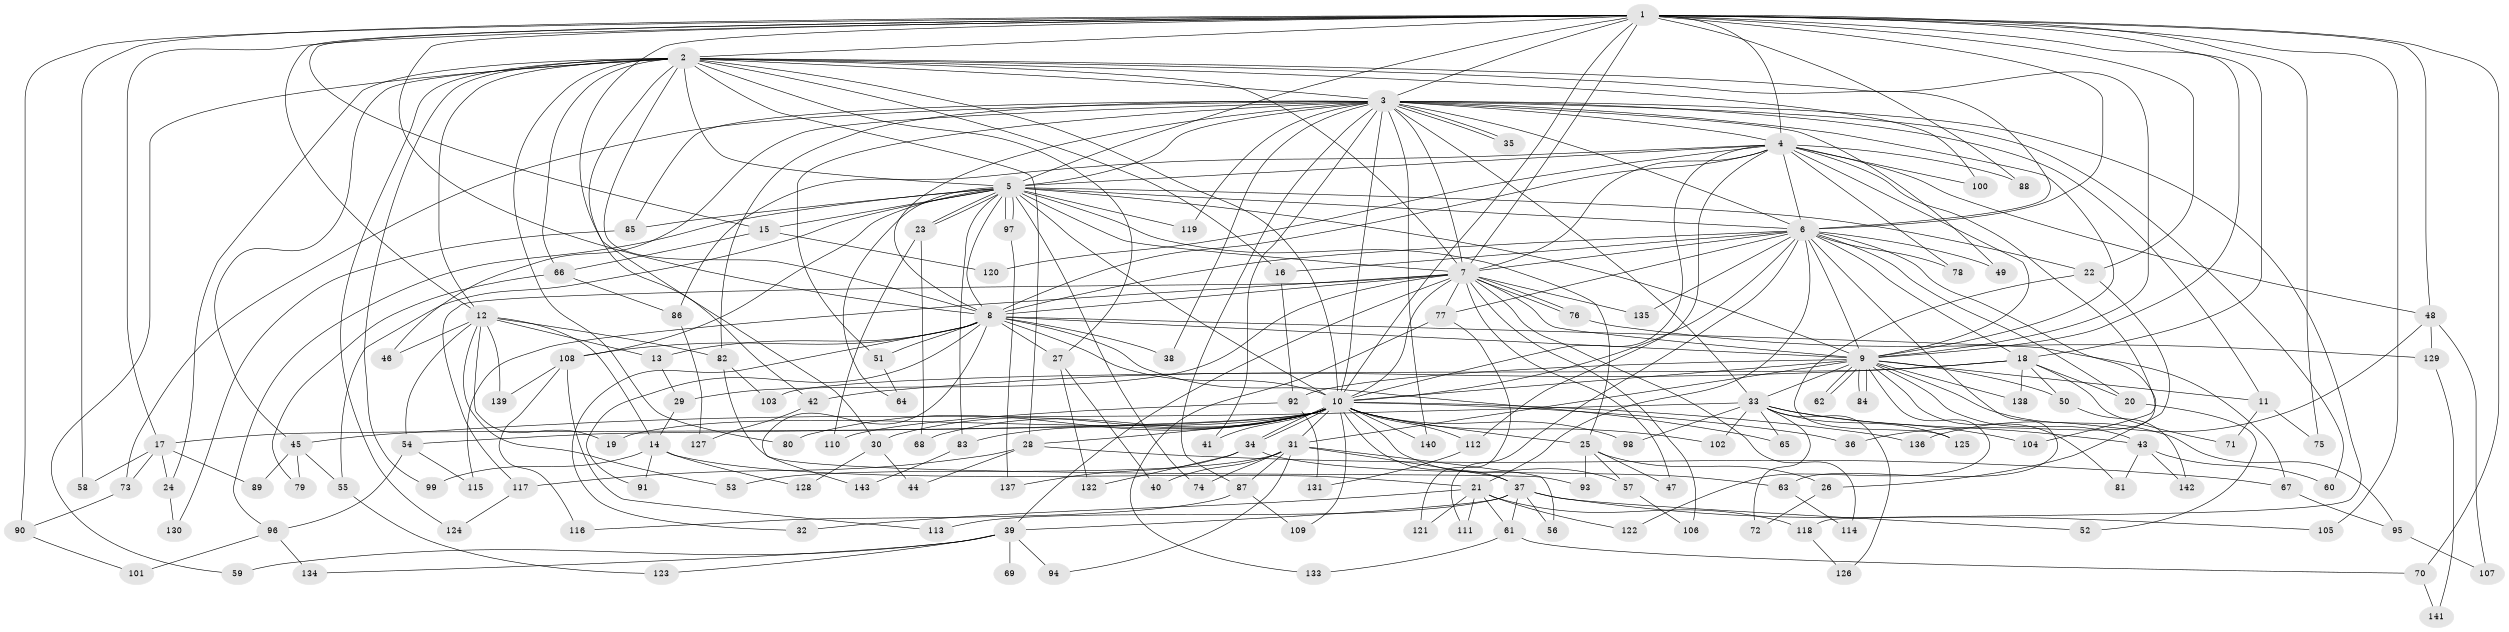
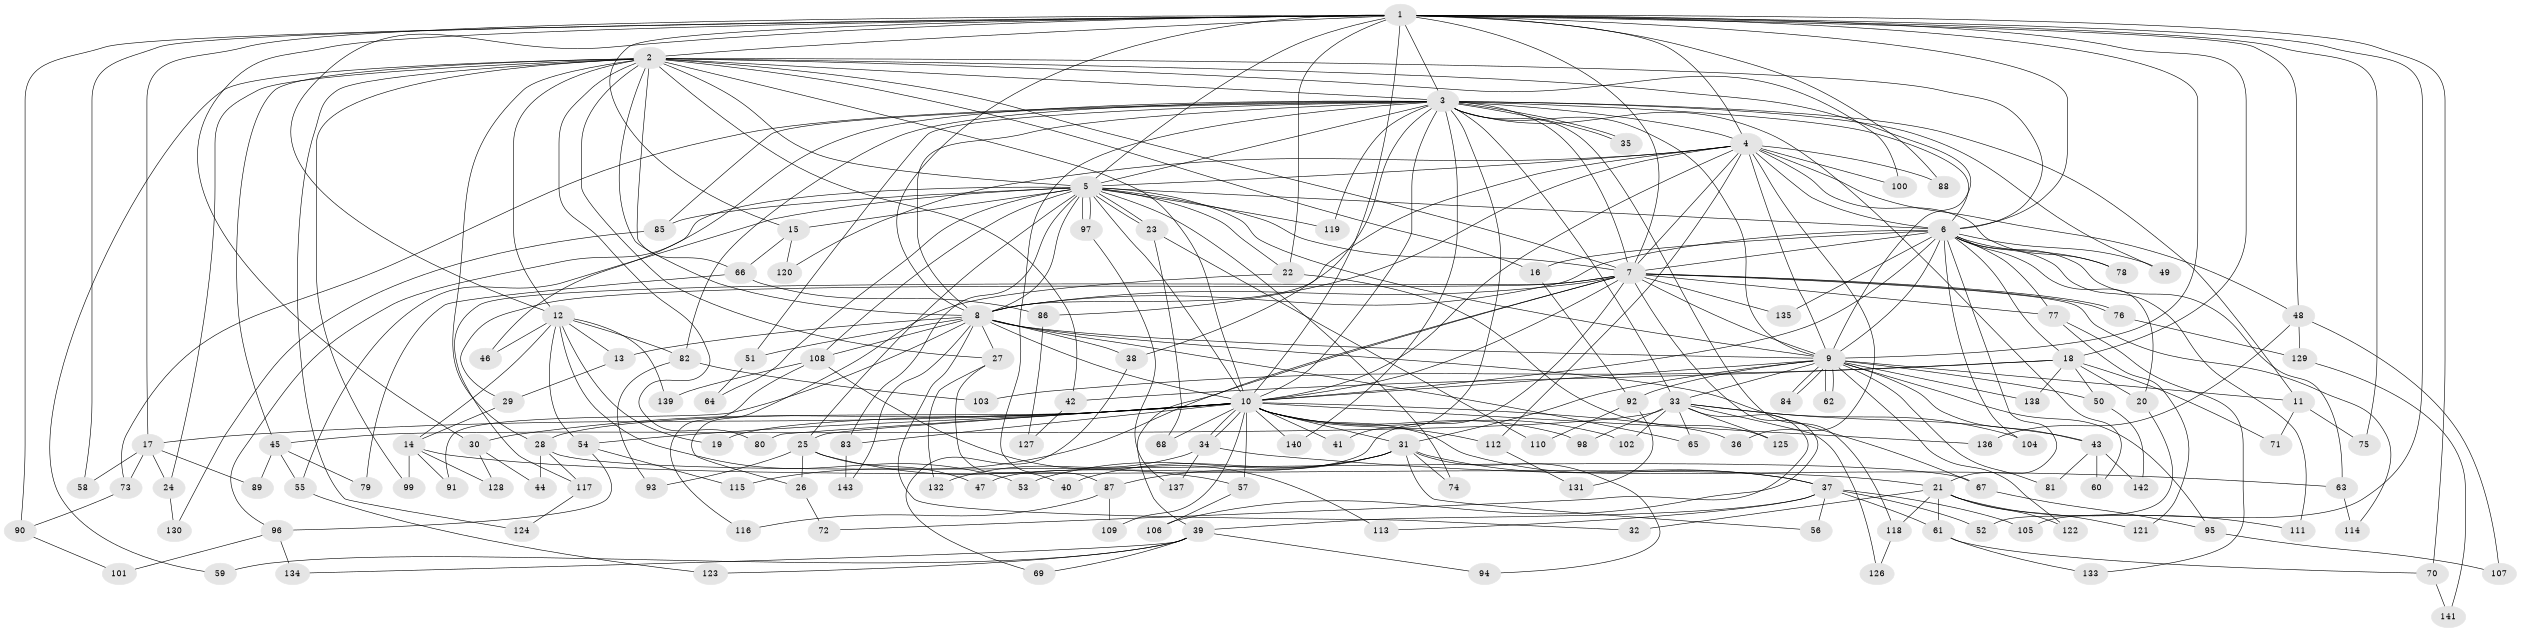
none -> (956, 458)
